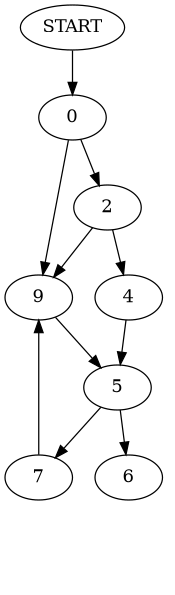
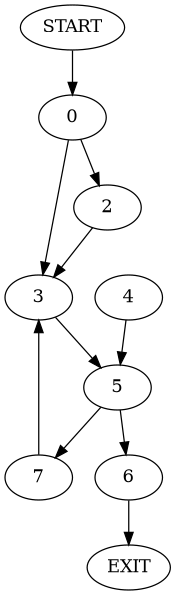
(117, 246) -> none
(39, 298) -> (39, 298)
none -> (129, 568)
